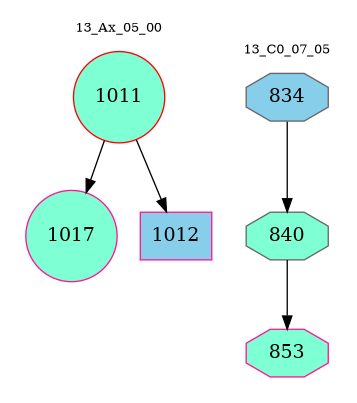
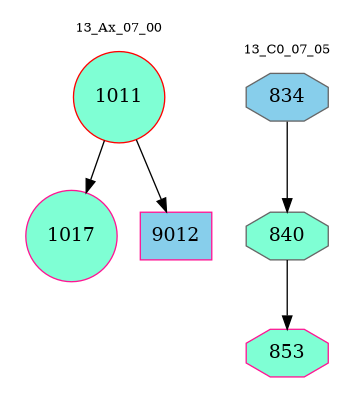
(119, 28) -> (119, 28)
(176, 236) -> (176, 236)
